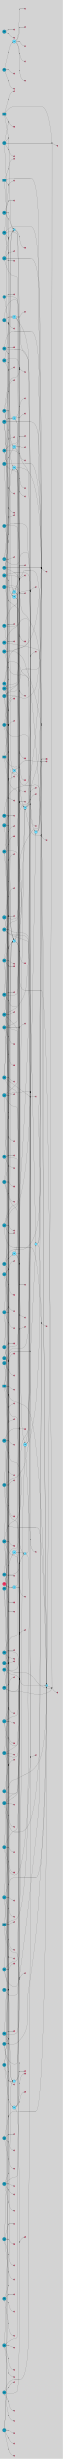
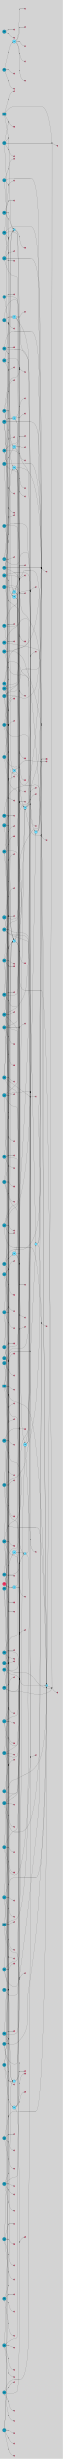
(4, 180) -> (4, 180)
(4, 757) -> (4, 757)
